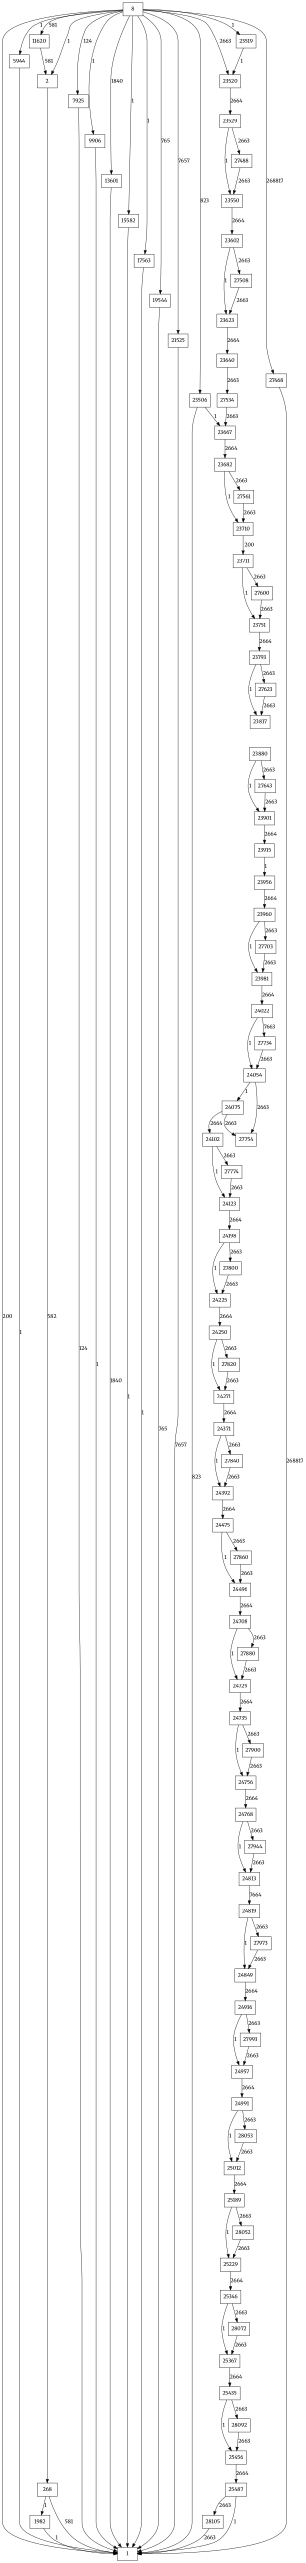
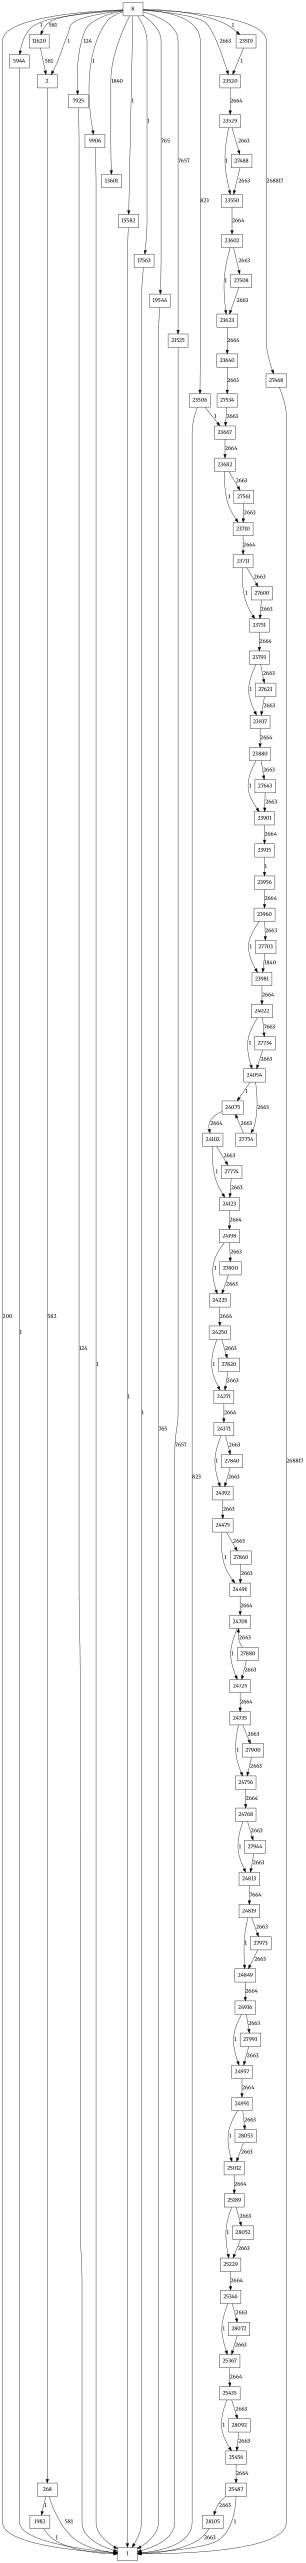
(249, 545) -> (249, 545)
none -> (260, 736)
(270, 963) -> (270, 963)
(225, 1125) -> (240, 1125)
(110, 1367) -> none
(229, 1509) -> (229, 1509)
(253, 1636) -> (239, 1640)
